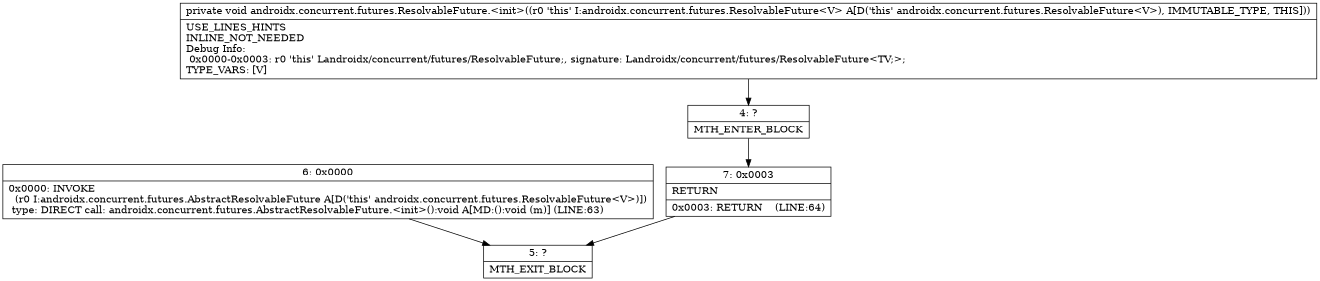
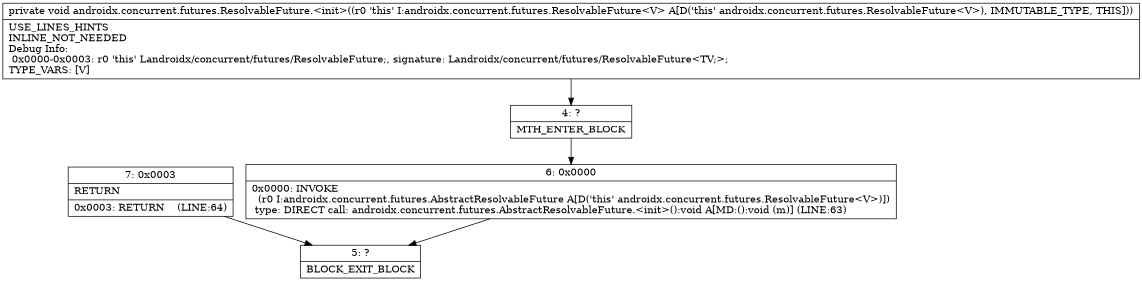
(749, 149) -> (571, 148)
(538, 269) -> (361, 269)
